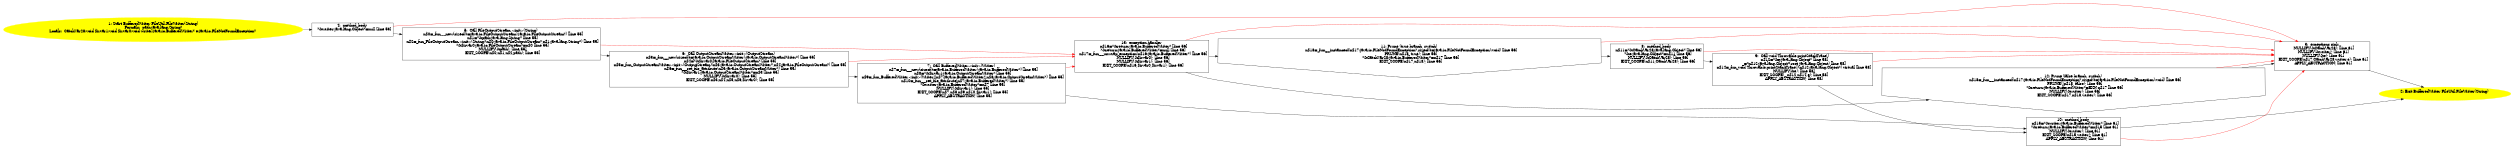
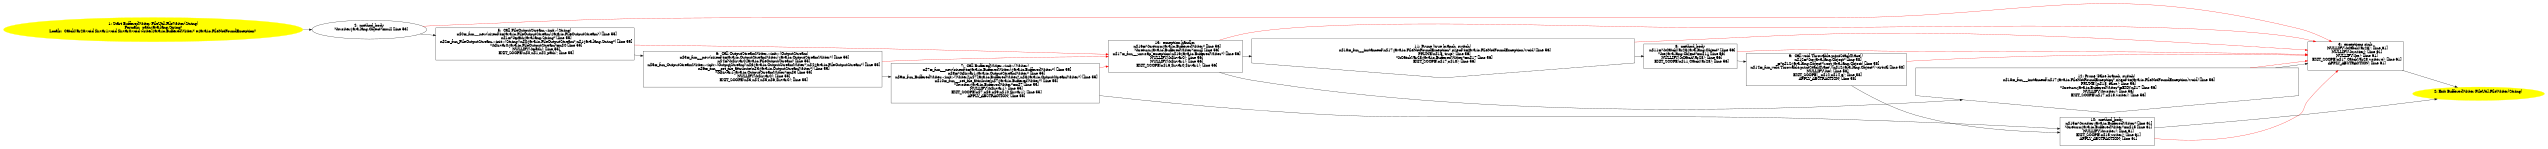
(353, 30) -> (369, 30)
